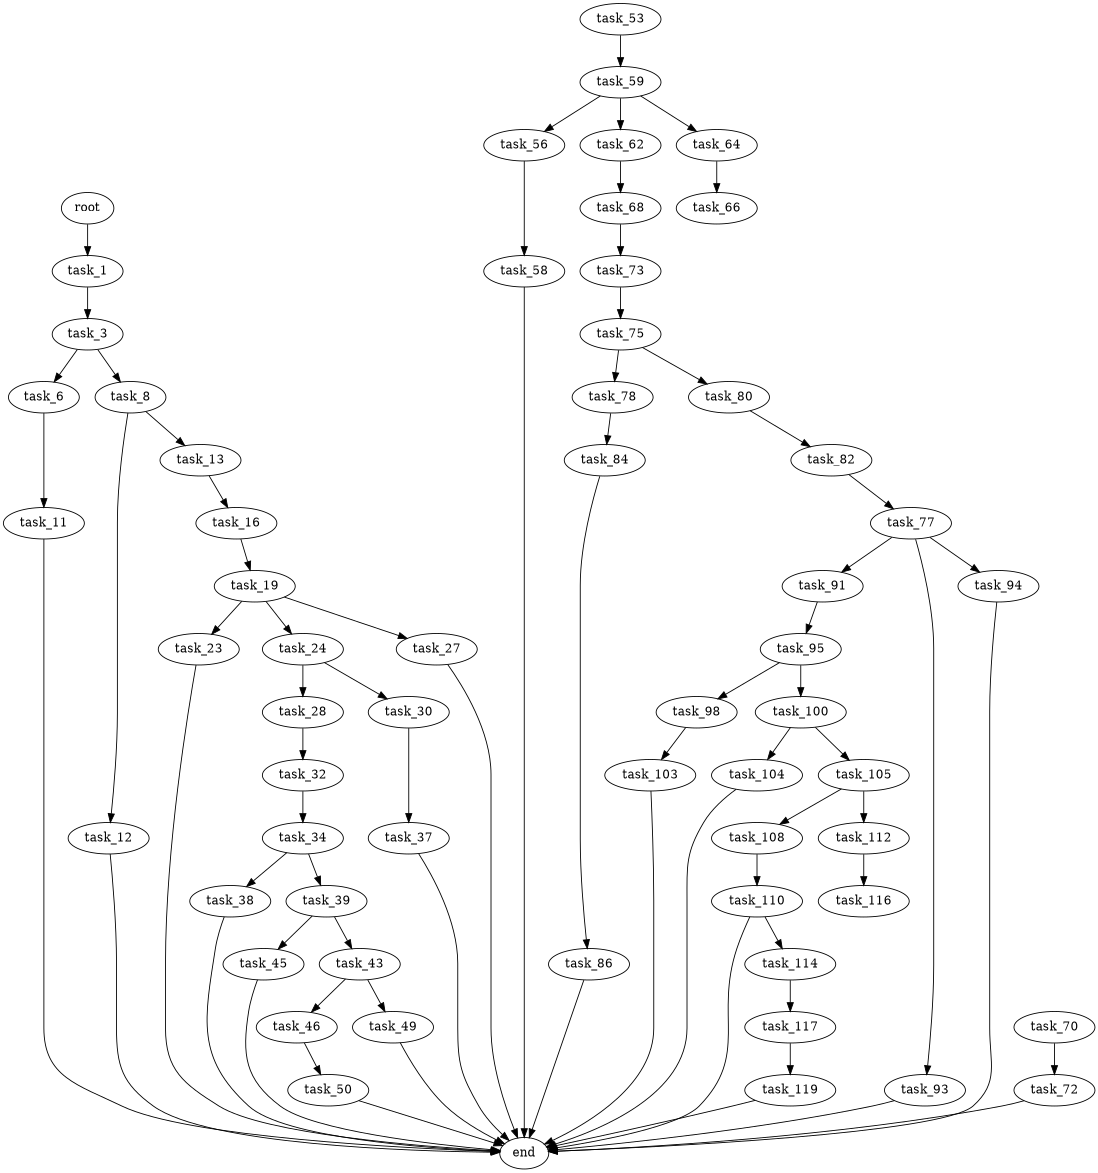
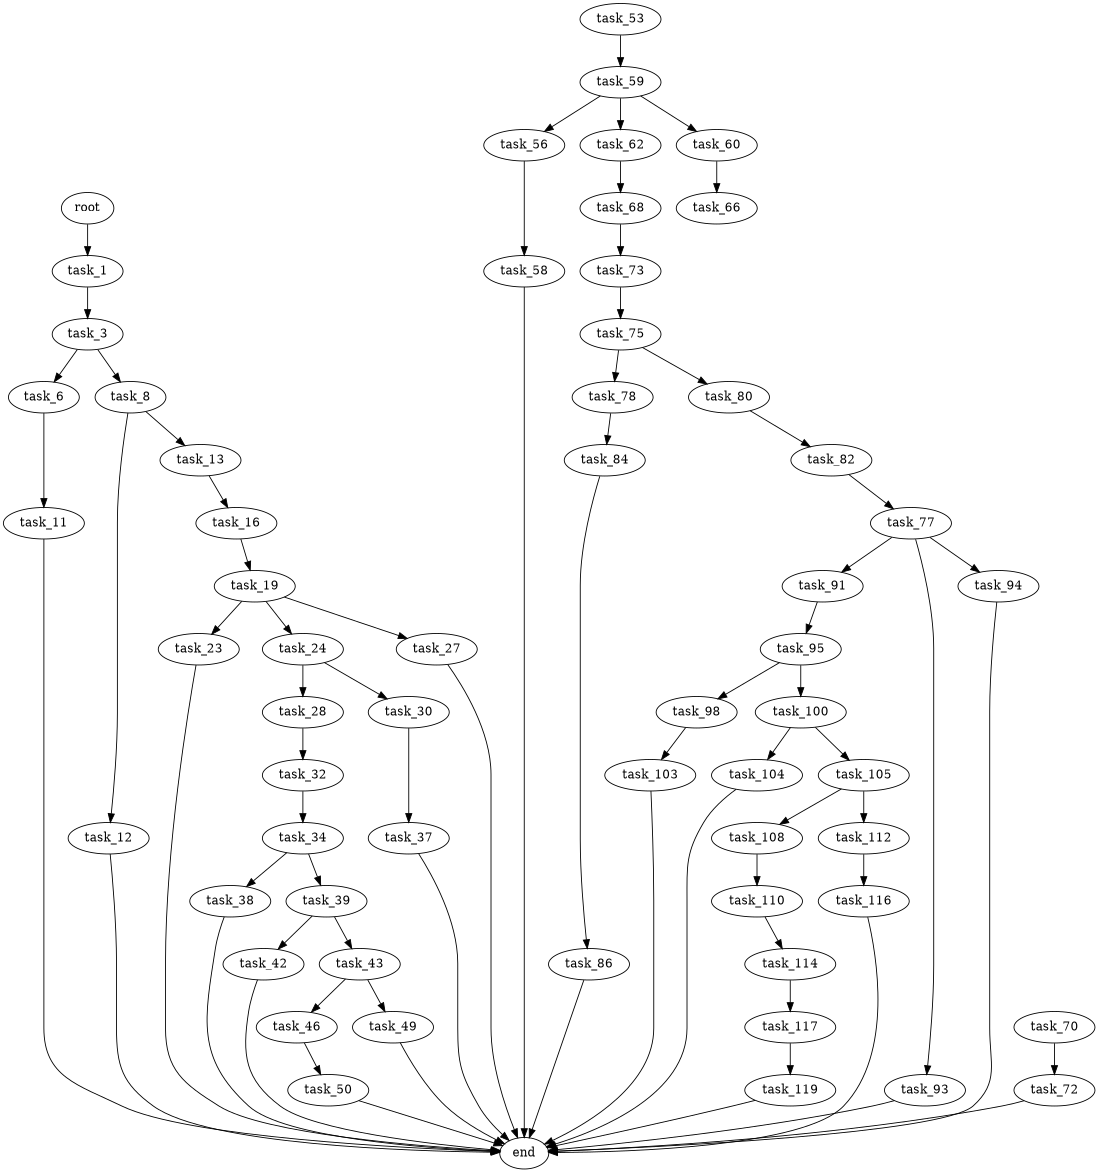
(717, 145) -> (717, 145)
(264, 964) -> (264, 964)
(715, 1086) -> (801, 1127)
